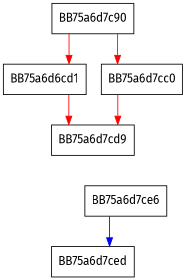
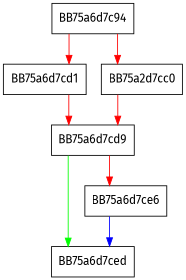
(93, 19) -> (93, 19)
(45, 79) -> (45, 79)
(142, 79) -> (142, 79)
none -> (110, 166)
none -> (68, 197)
